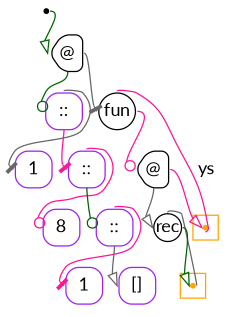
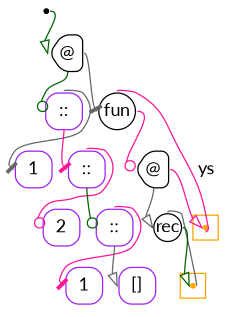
(62, 228) -> (62, 228)
